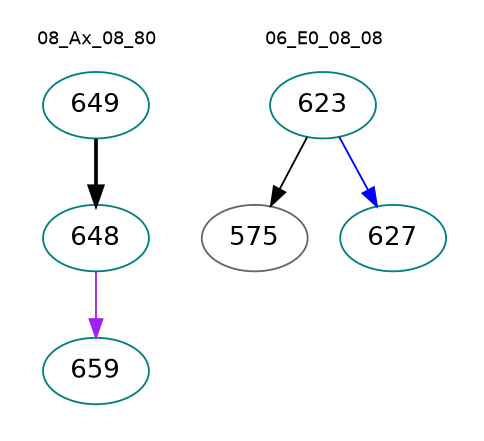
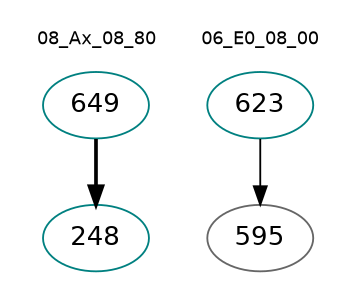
(324, 40) -> (260, 40)
(96, 238) -> (96, 238)
(255, 238) -> (260, 238)
(393, 238) -> none
(96, 371) -> none
